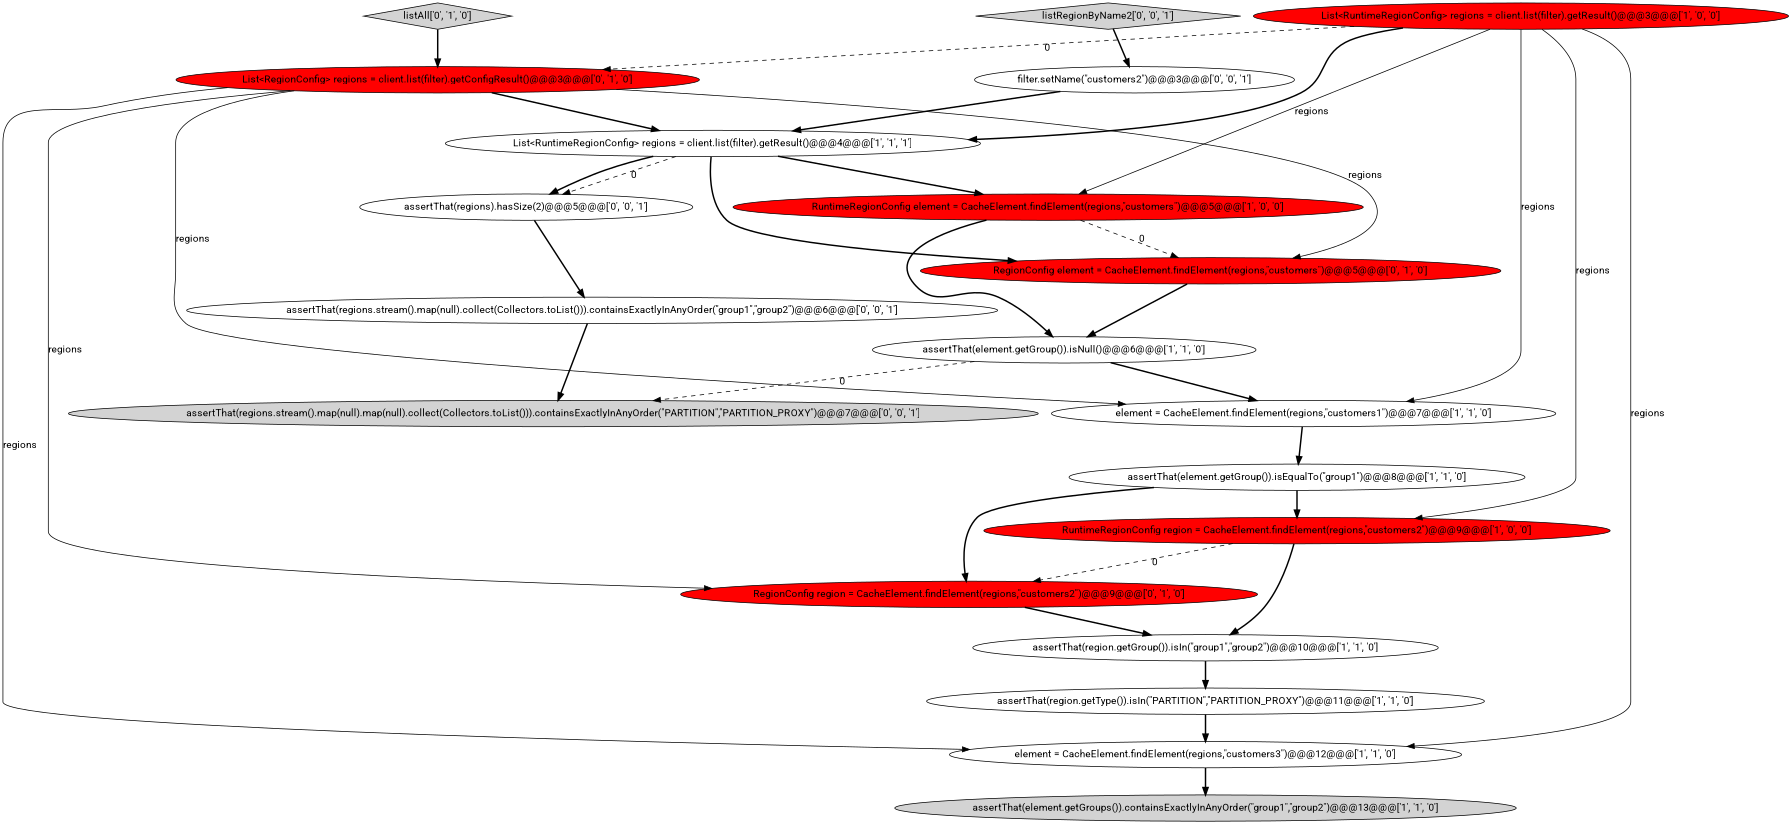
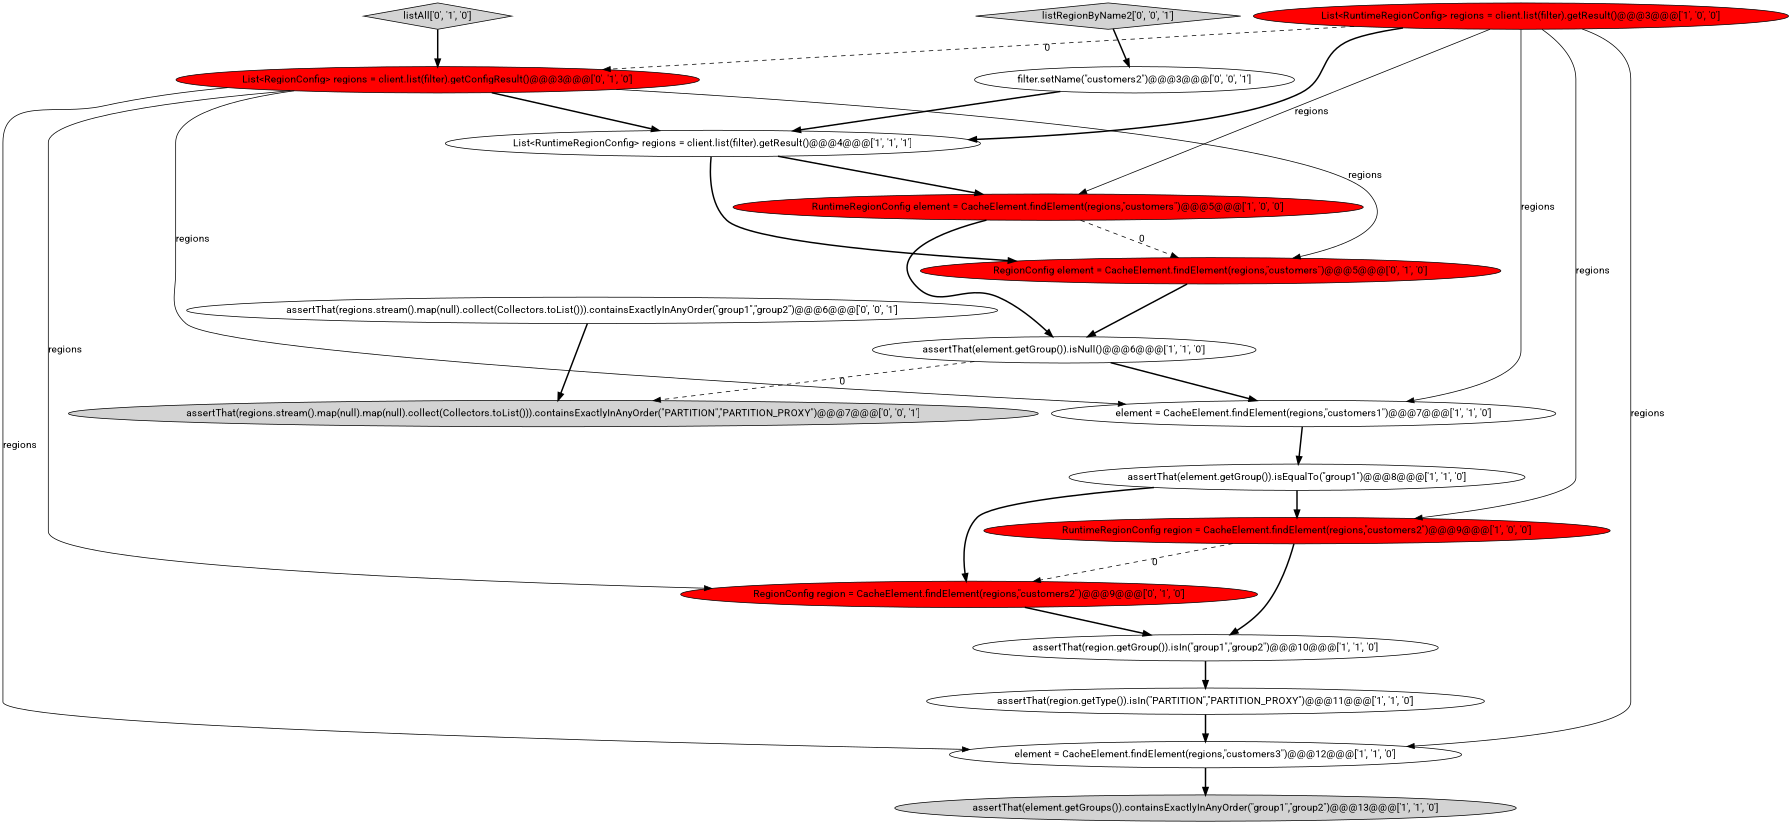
(526, 207) -> none
